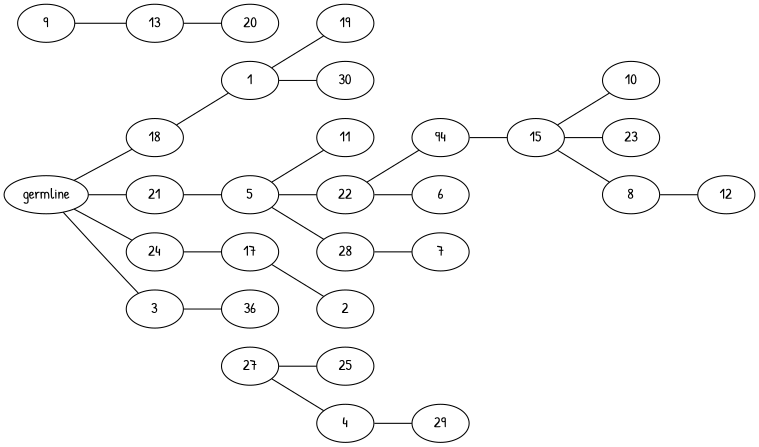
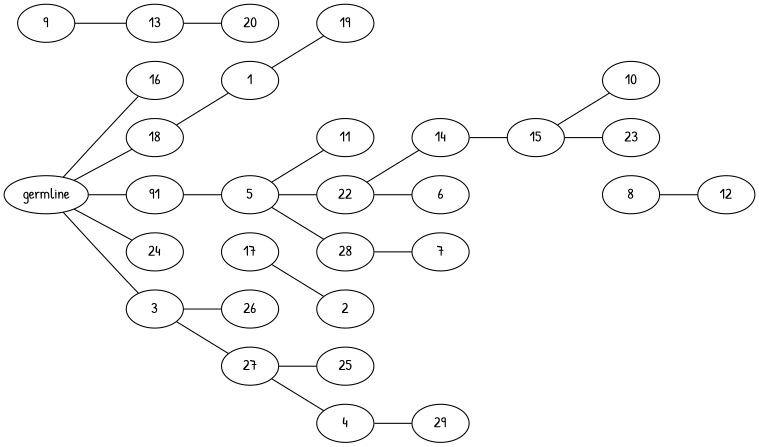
none -> (155, 80)
(345, 80) -> none
(441, 138) -> (441, 138)
(583, 166) -> none
(155, 195) -> (155, 195)
(203, 252) -> none
(250, 309) -> (250, 309)
none -> (202, 338)
